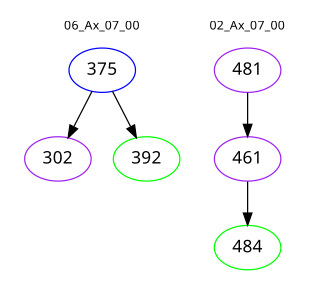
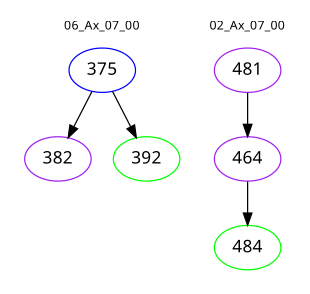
(58, 159) -> (58, 159)
(248, 159) -> (248, 159)
